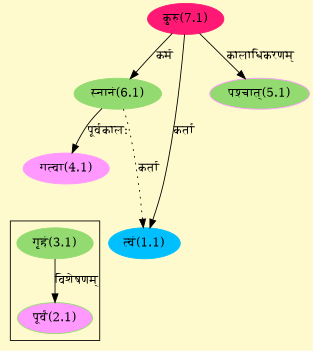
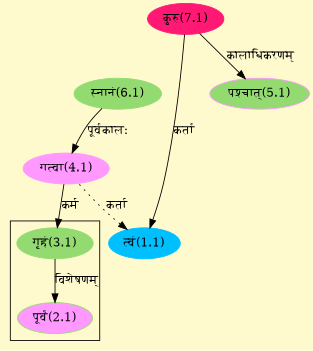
(154, 53) -> none
(136, 164) -> (98, 204)
none -> (61, 202)
